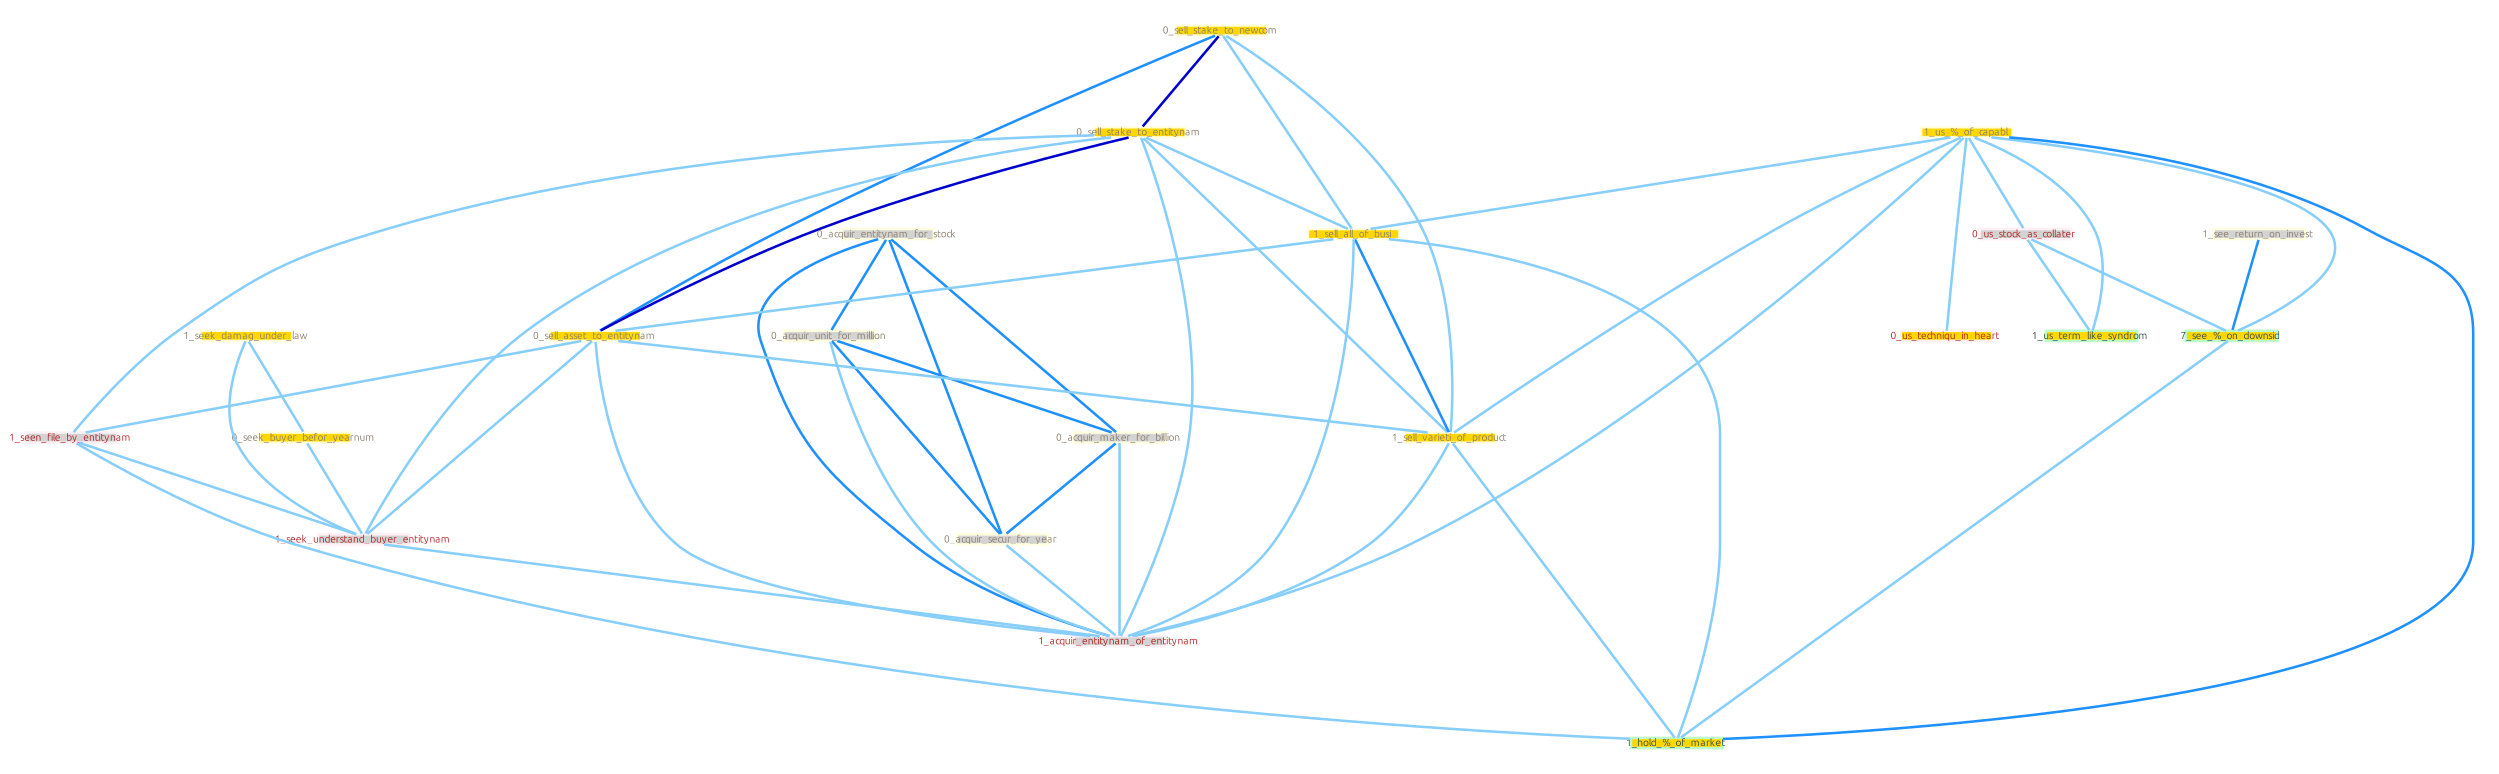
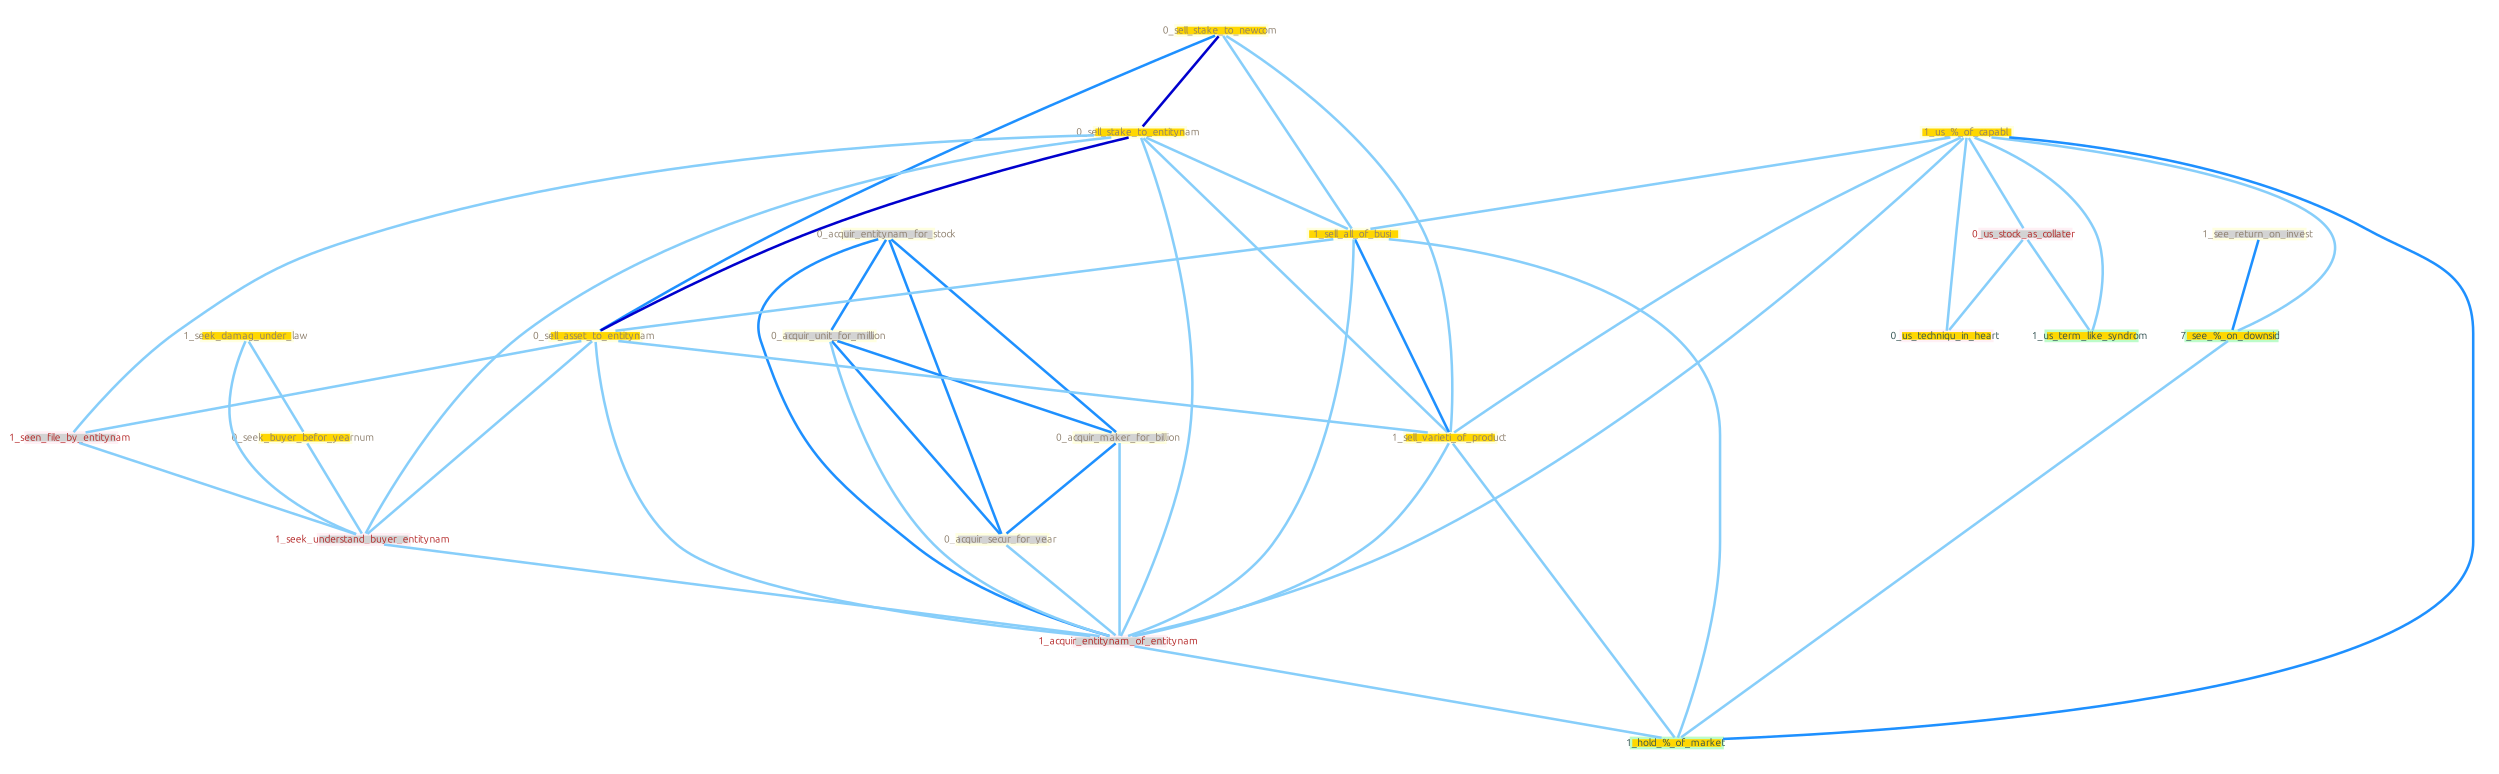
(2129, 285) -> (1986, 285)
(1946, 336) -> (1946, 336)
(838, 661) -> (1398, 692)
